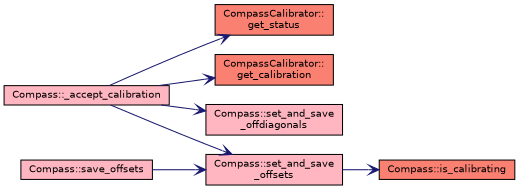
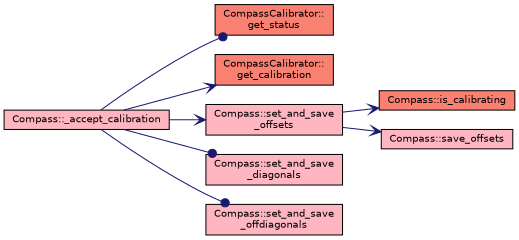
(164, 61) -> (158, 71)
(178, 107) -> (160, 168)
(174, 170) -> (357, 129)
none -> (274, 170)
